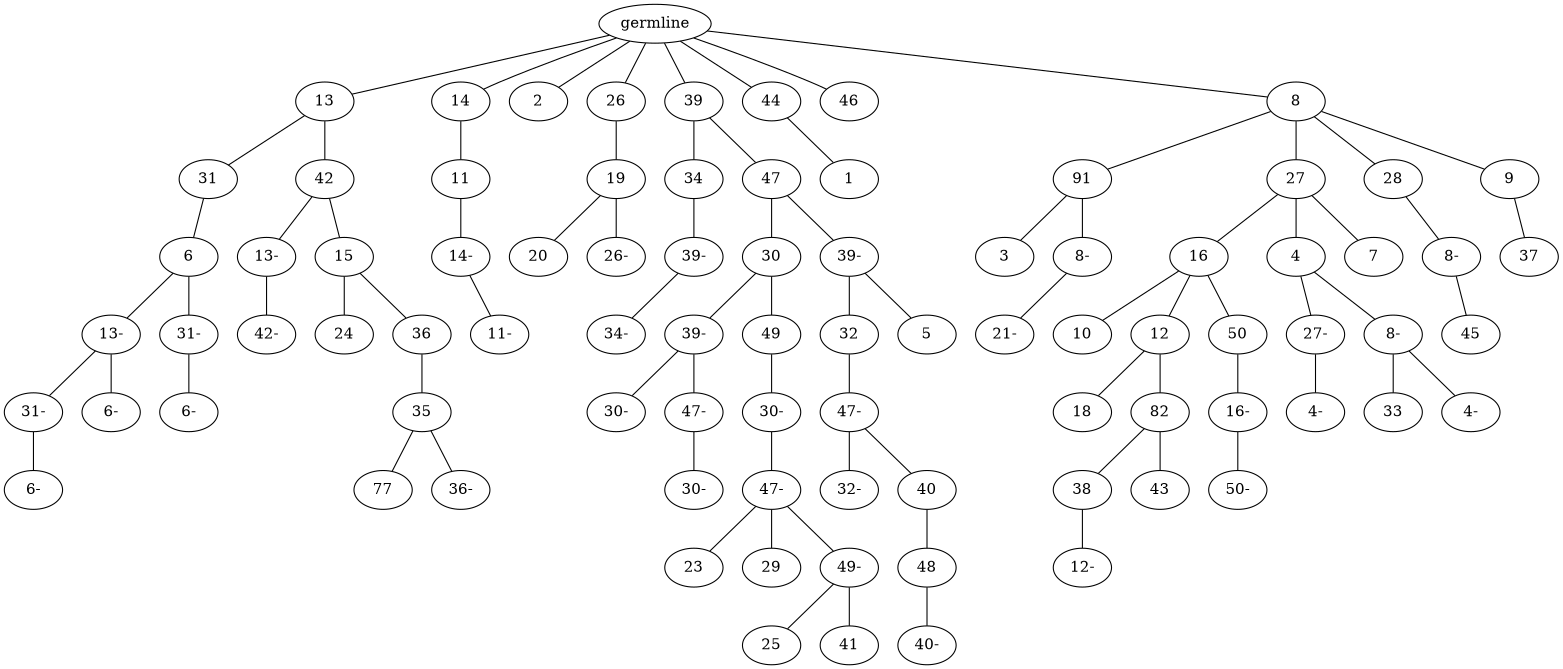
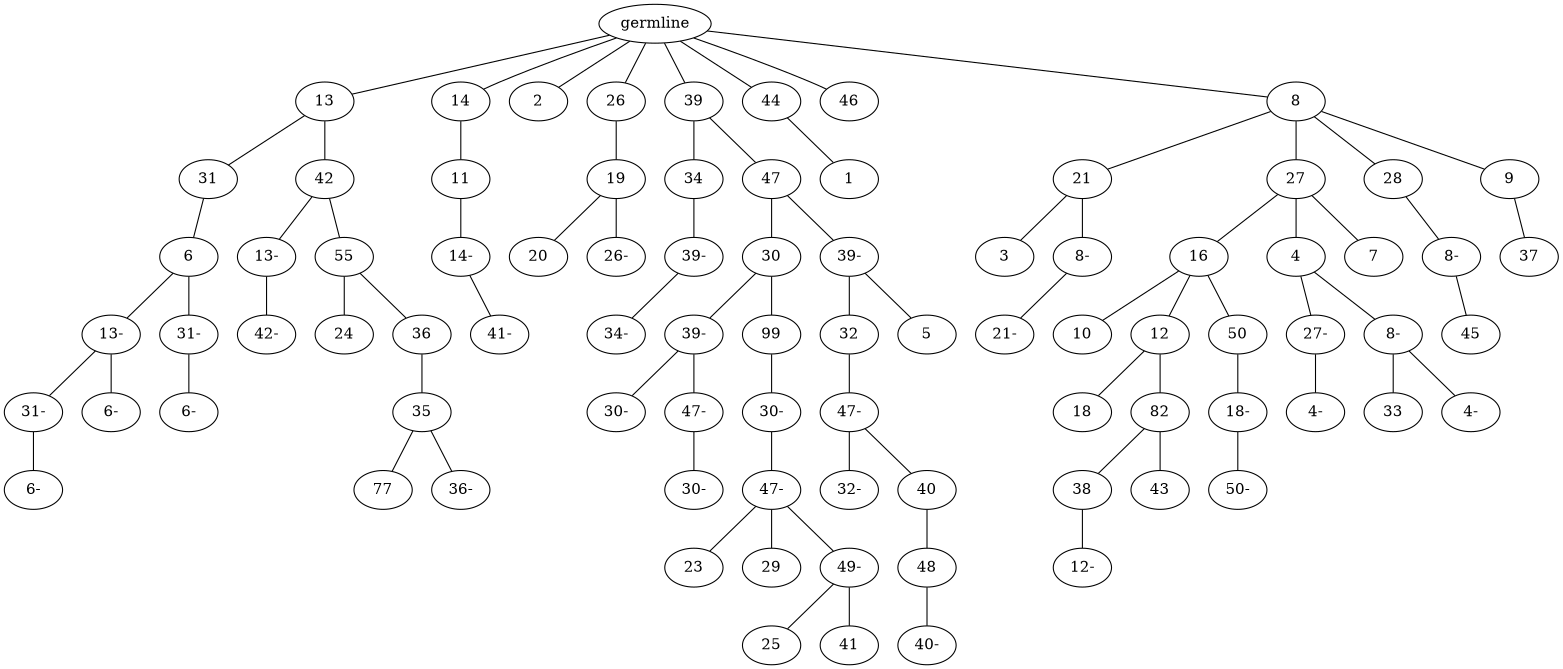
(1082, 179) -> (1082, 179)
(344, 257) -> (344, 257)
(500, 335) -> (500, 335)
(772, 335) -> (772, 335)
(1238, 412) -> (1238, 412)
